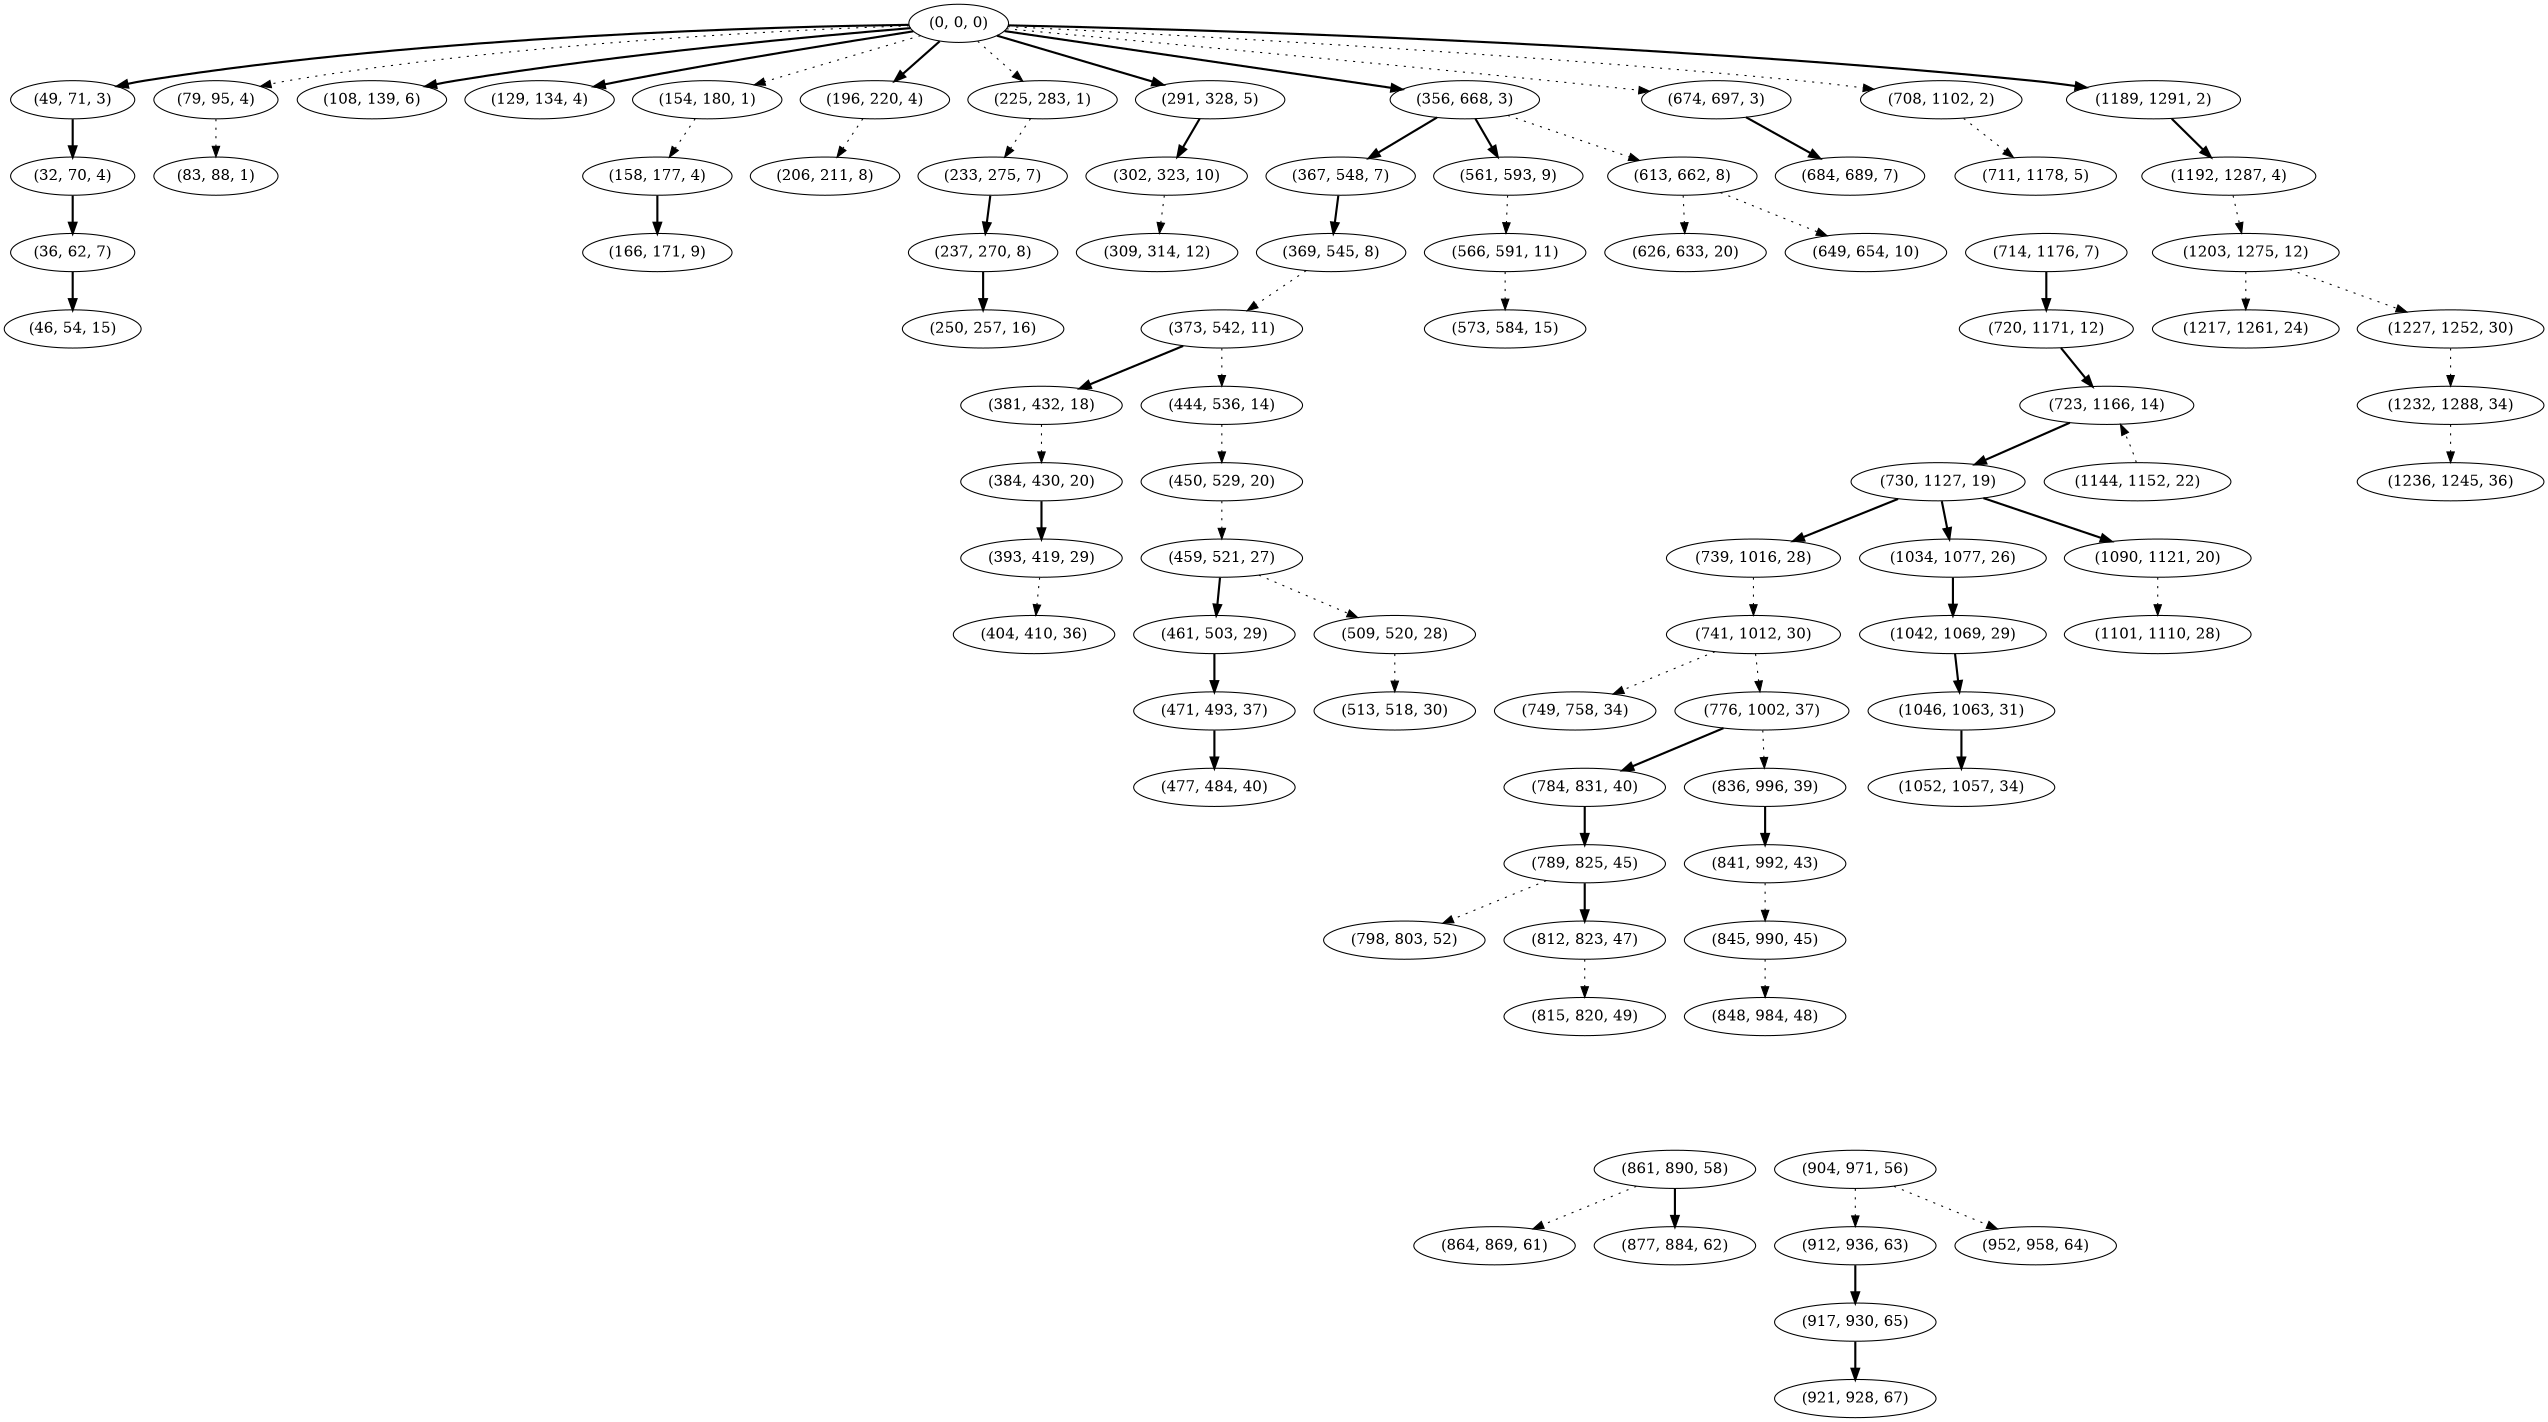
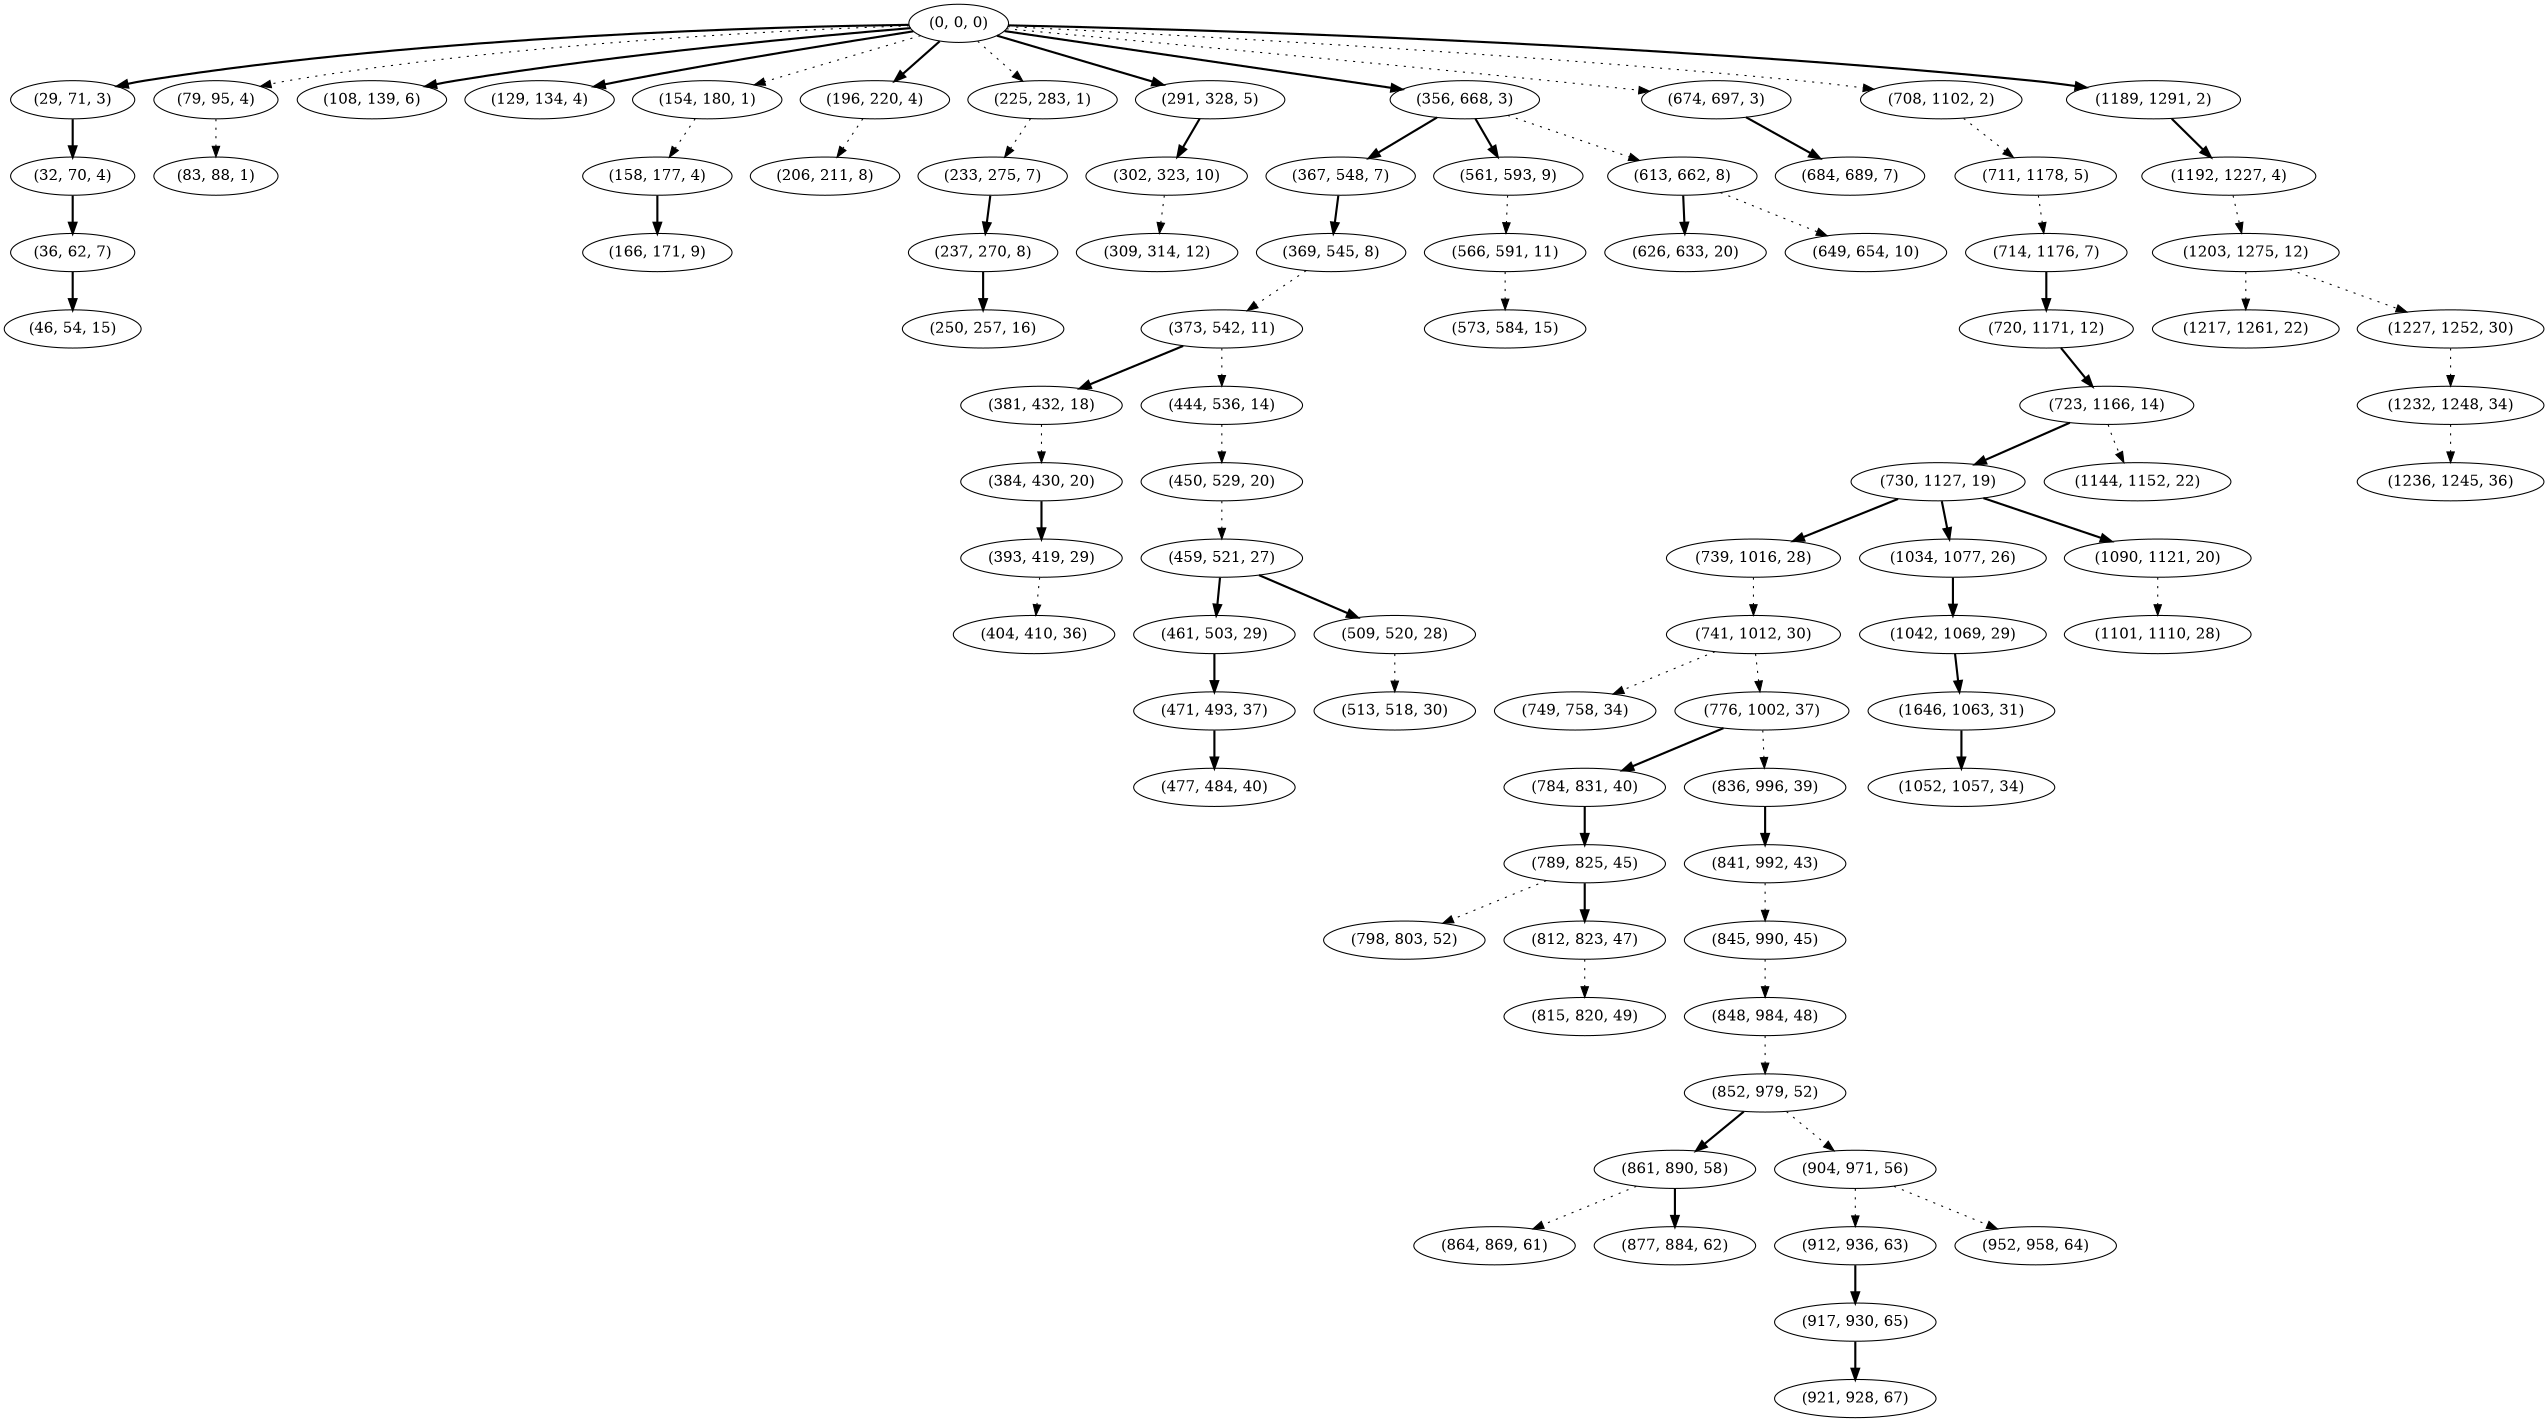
(73, 100) -> (73, 100)
(2229, 176) -> (2229, 176)
(1684, 209) -> (1684, 209)
none -> (2040, 209)
(2246, 329) -> (2246, 329)
(2451, 405) -> (2451, 405)
(2131, 448) -> (2113, 439)
(1303, 594) -> (1303, 594)
(1961, 711) -> (1961, 711)
none -> (1765, 1093)
